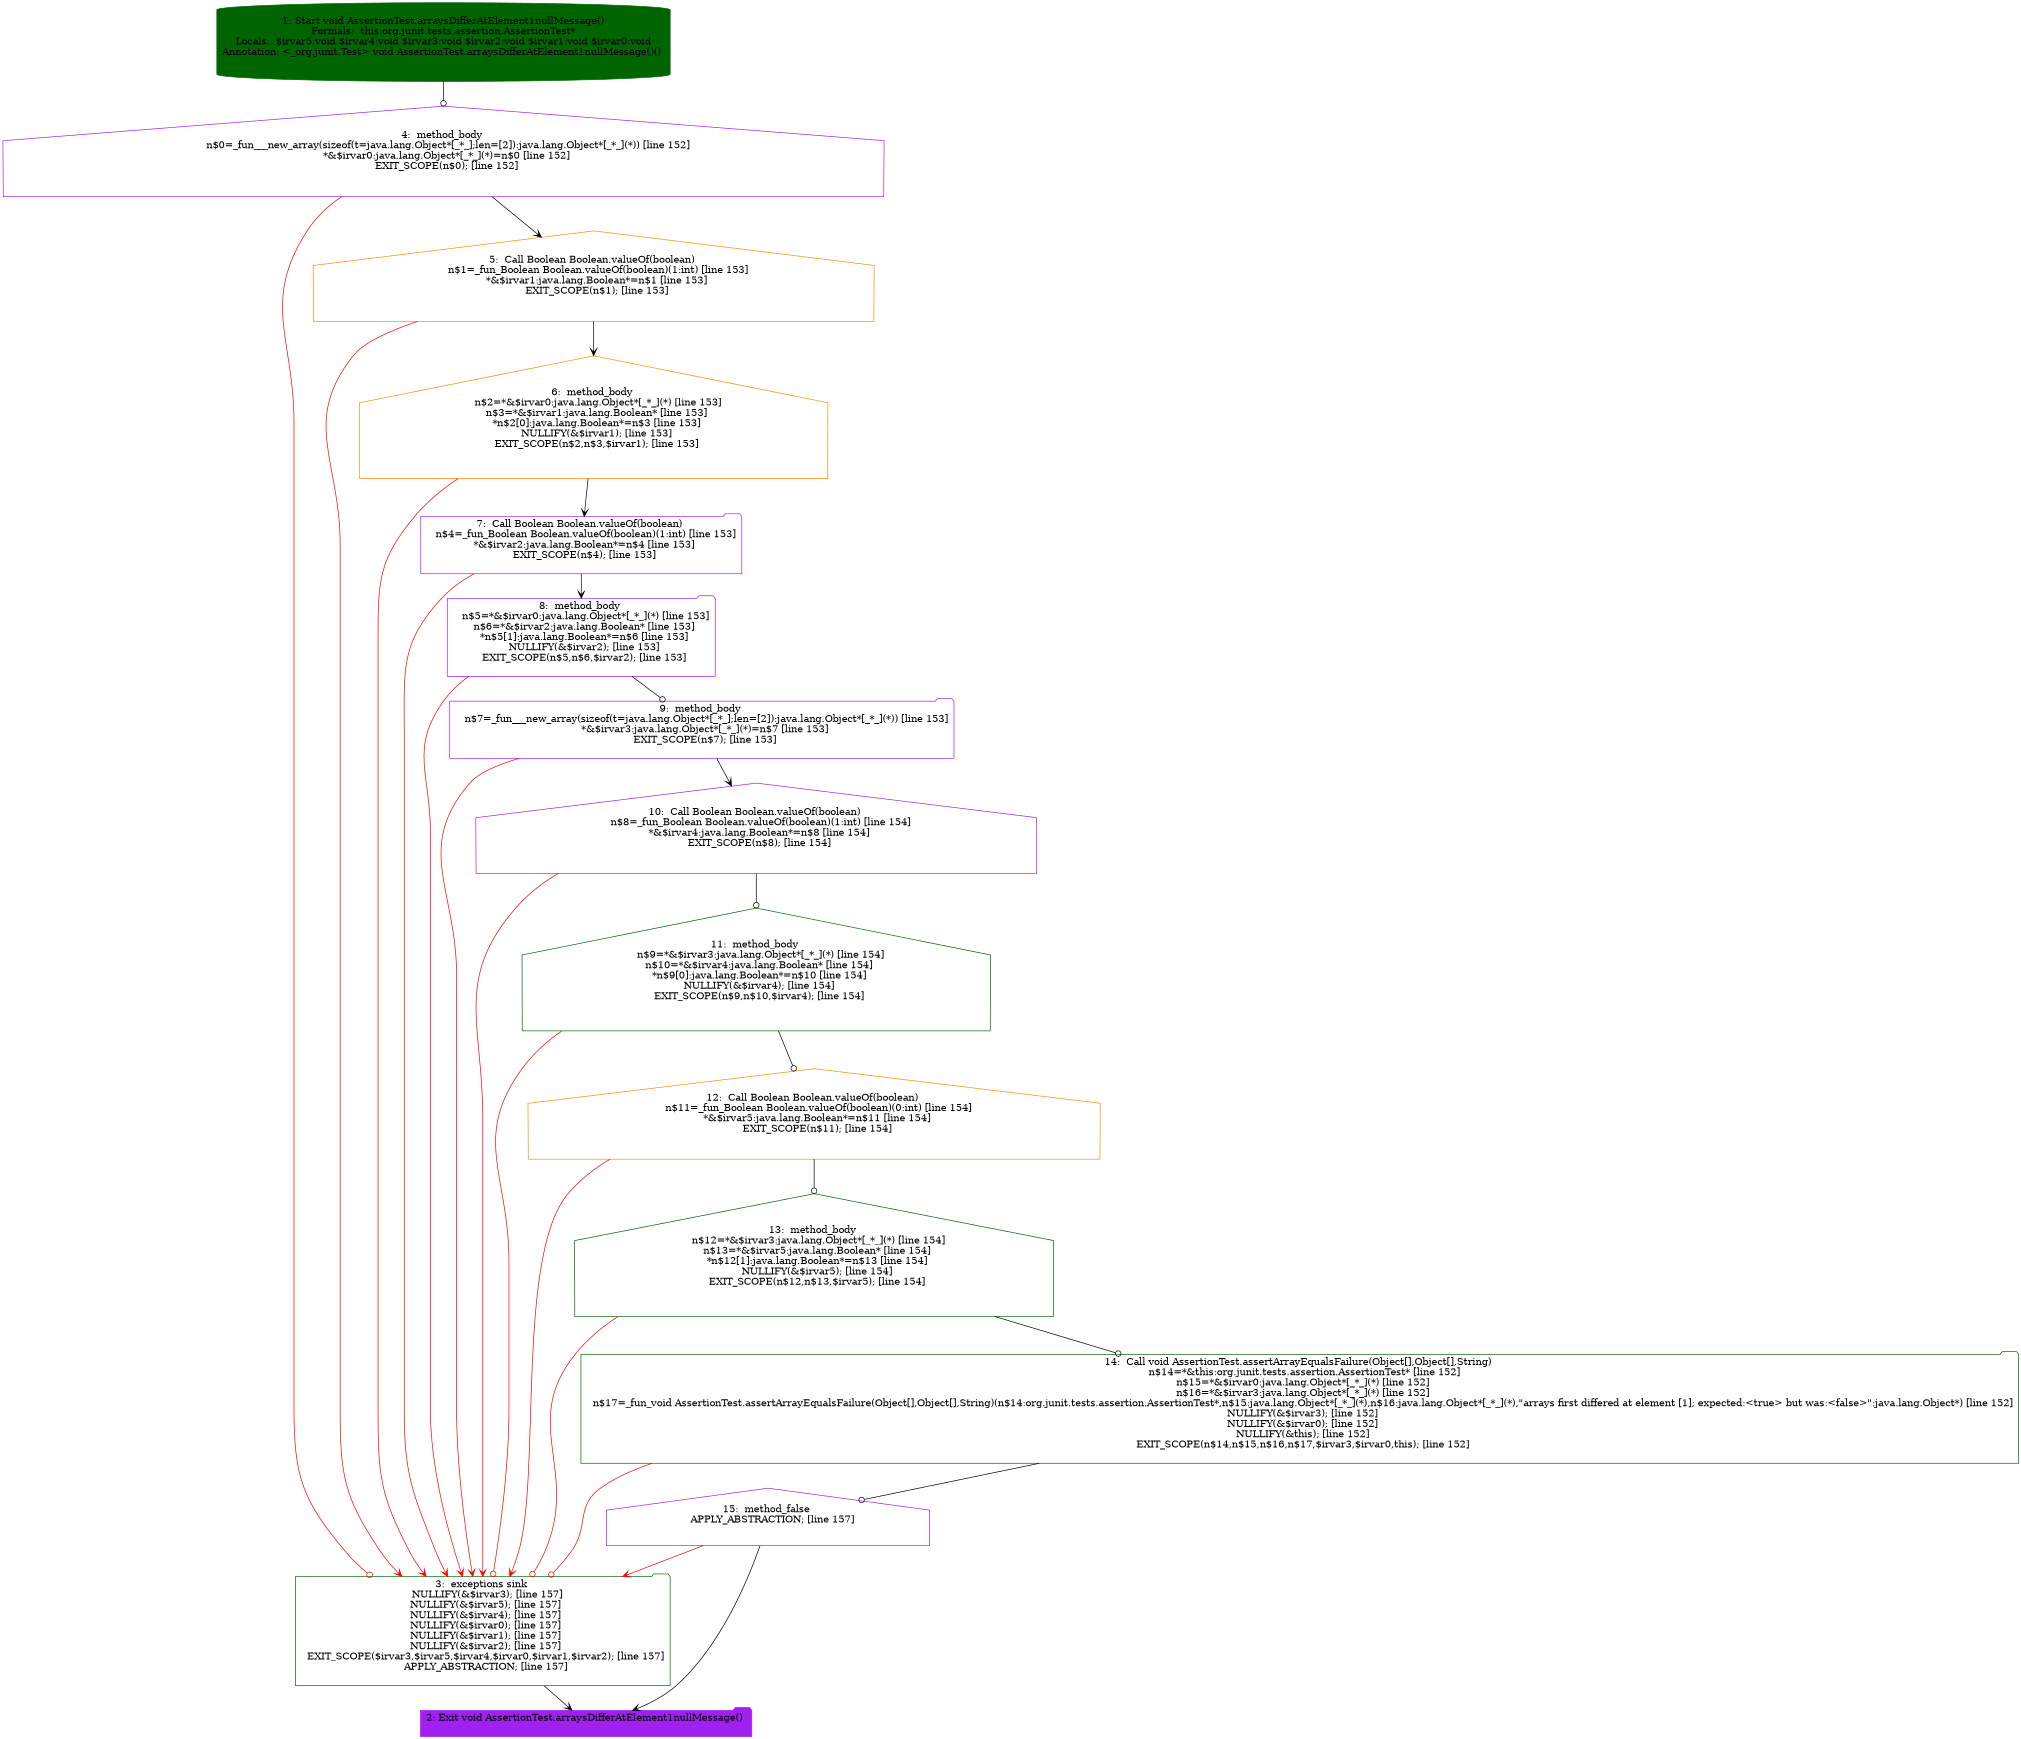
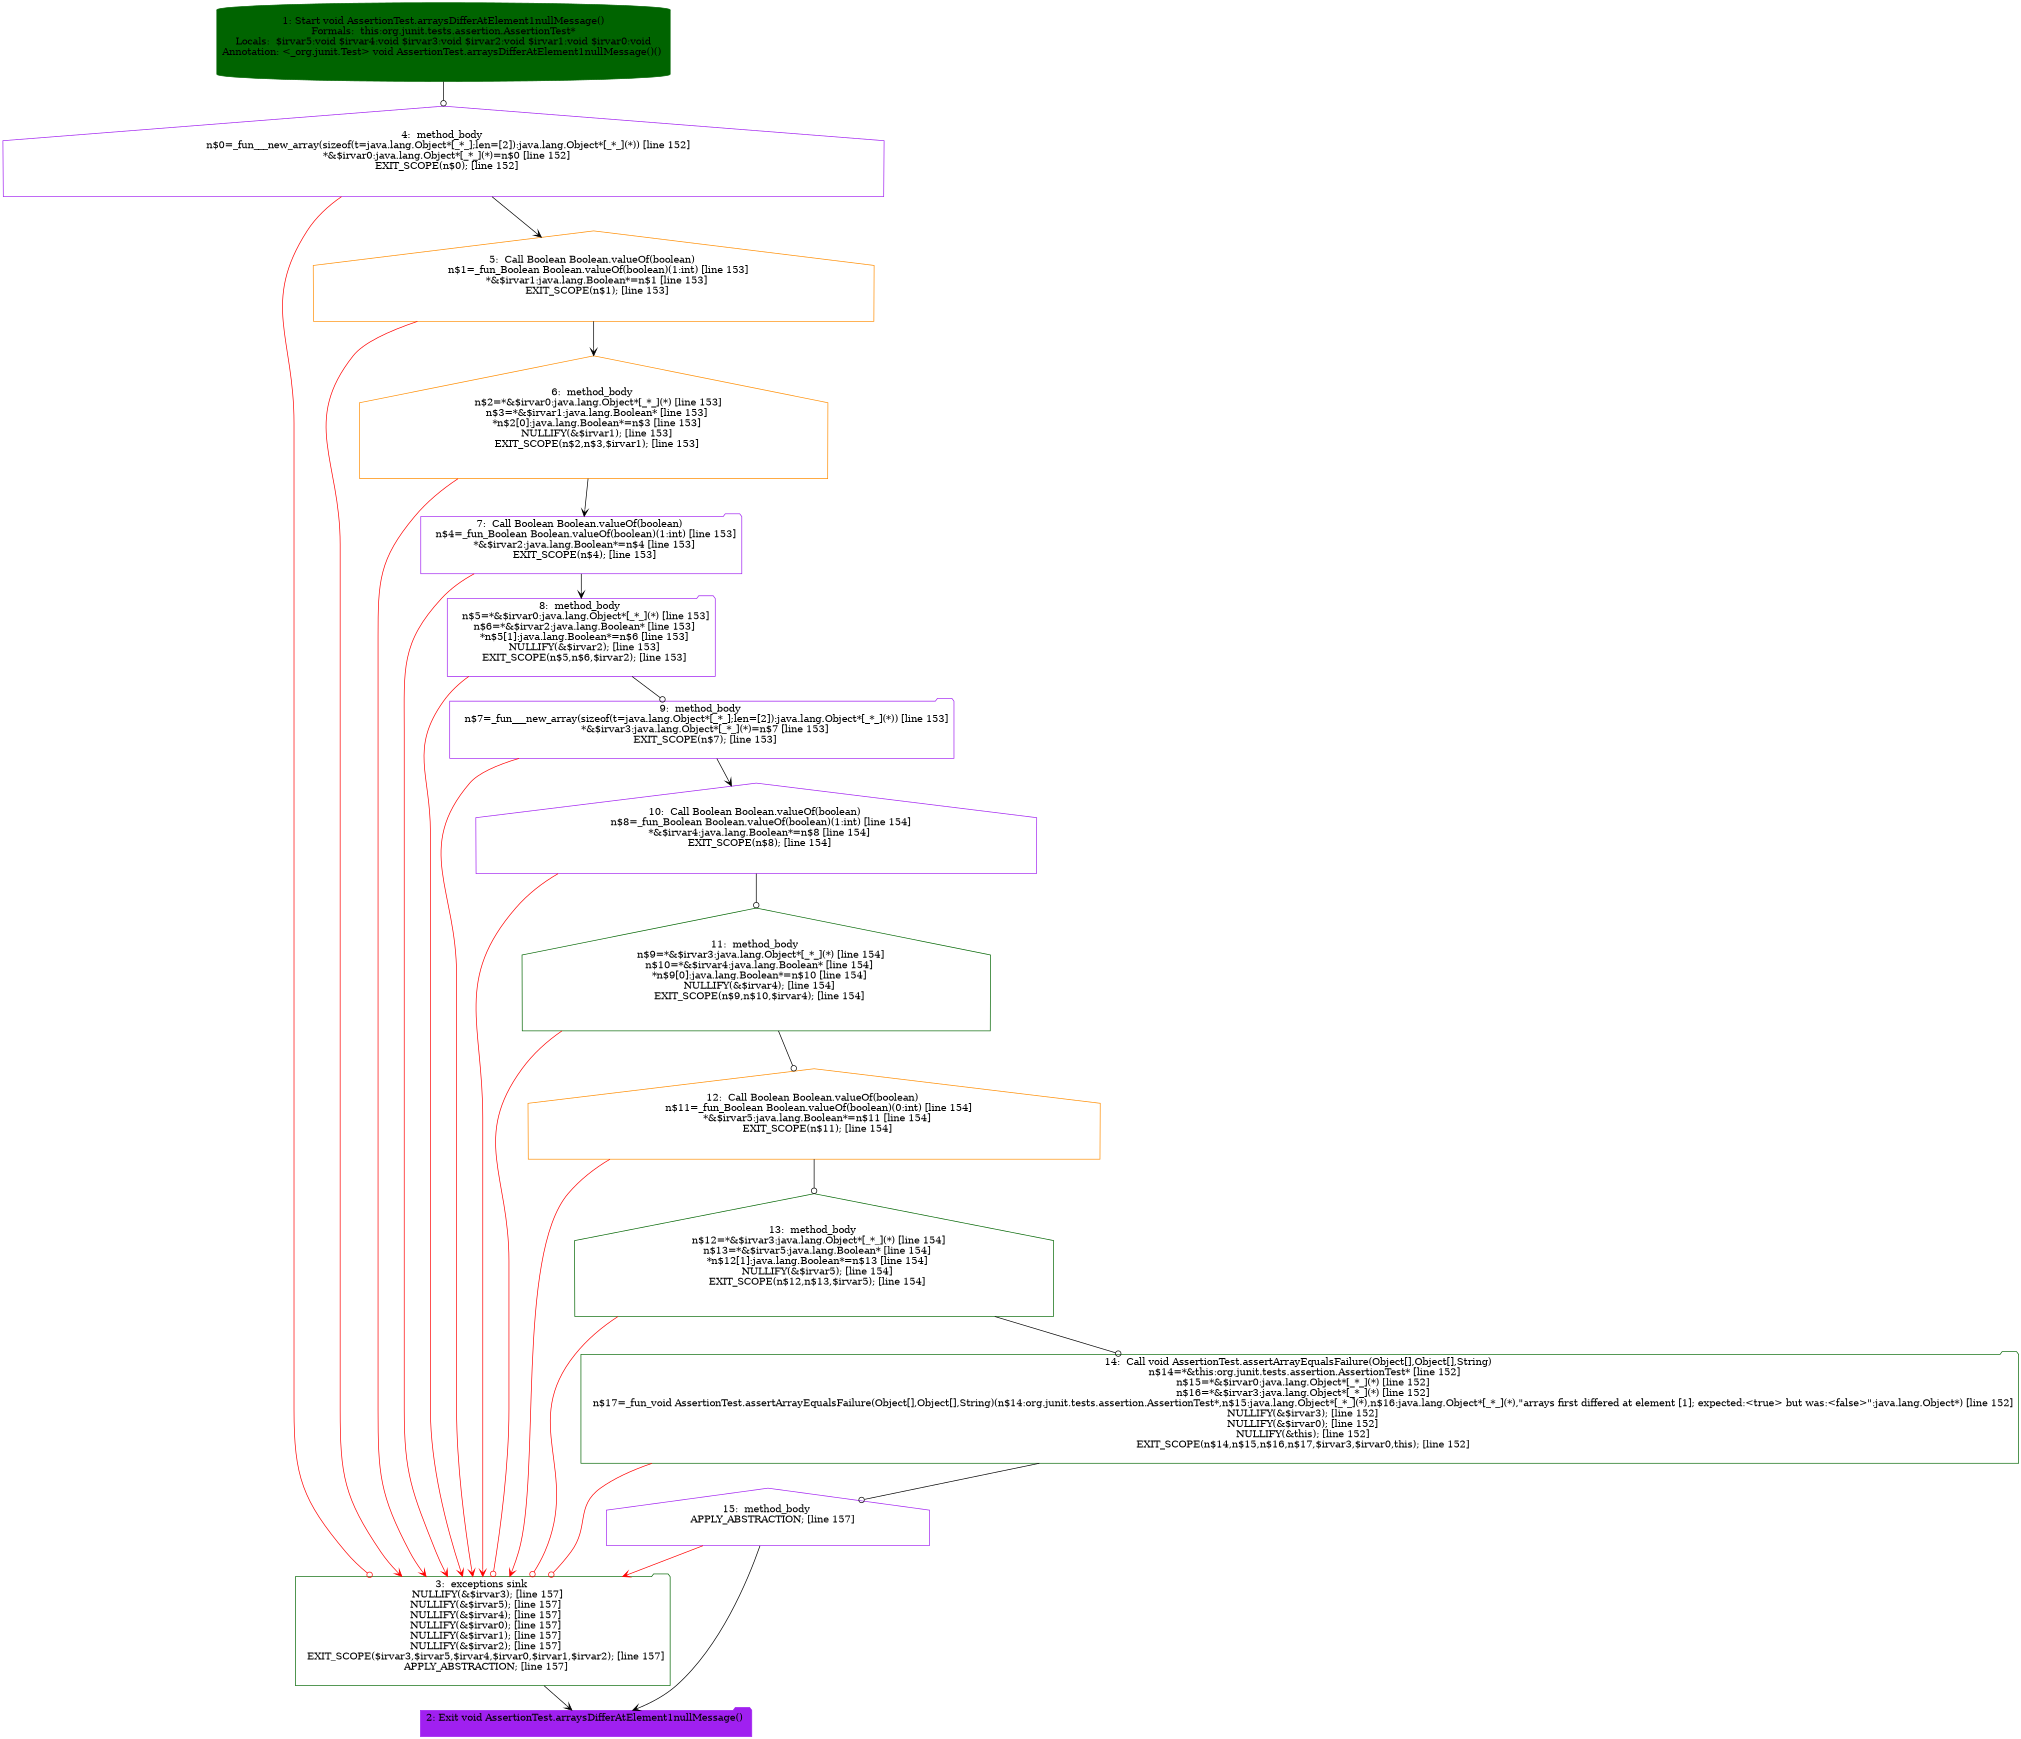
(768, 1520) -> (768, 1520)
